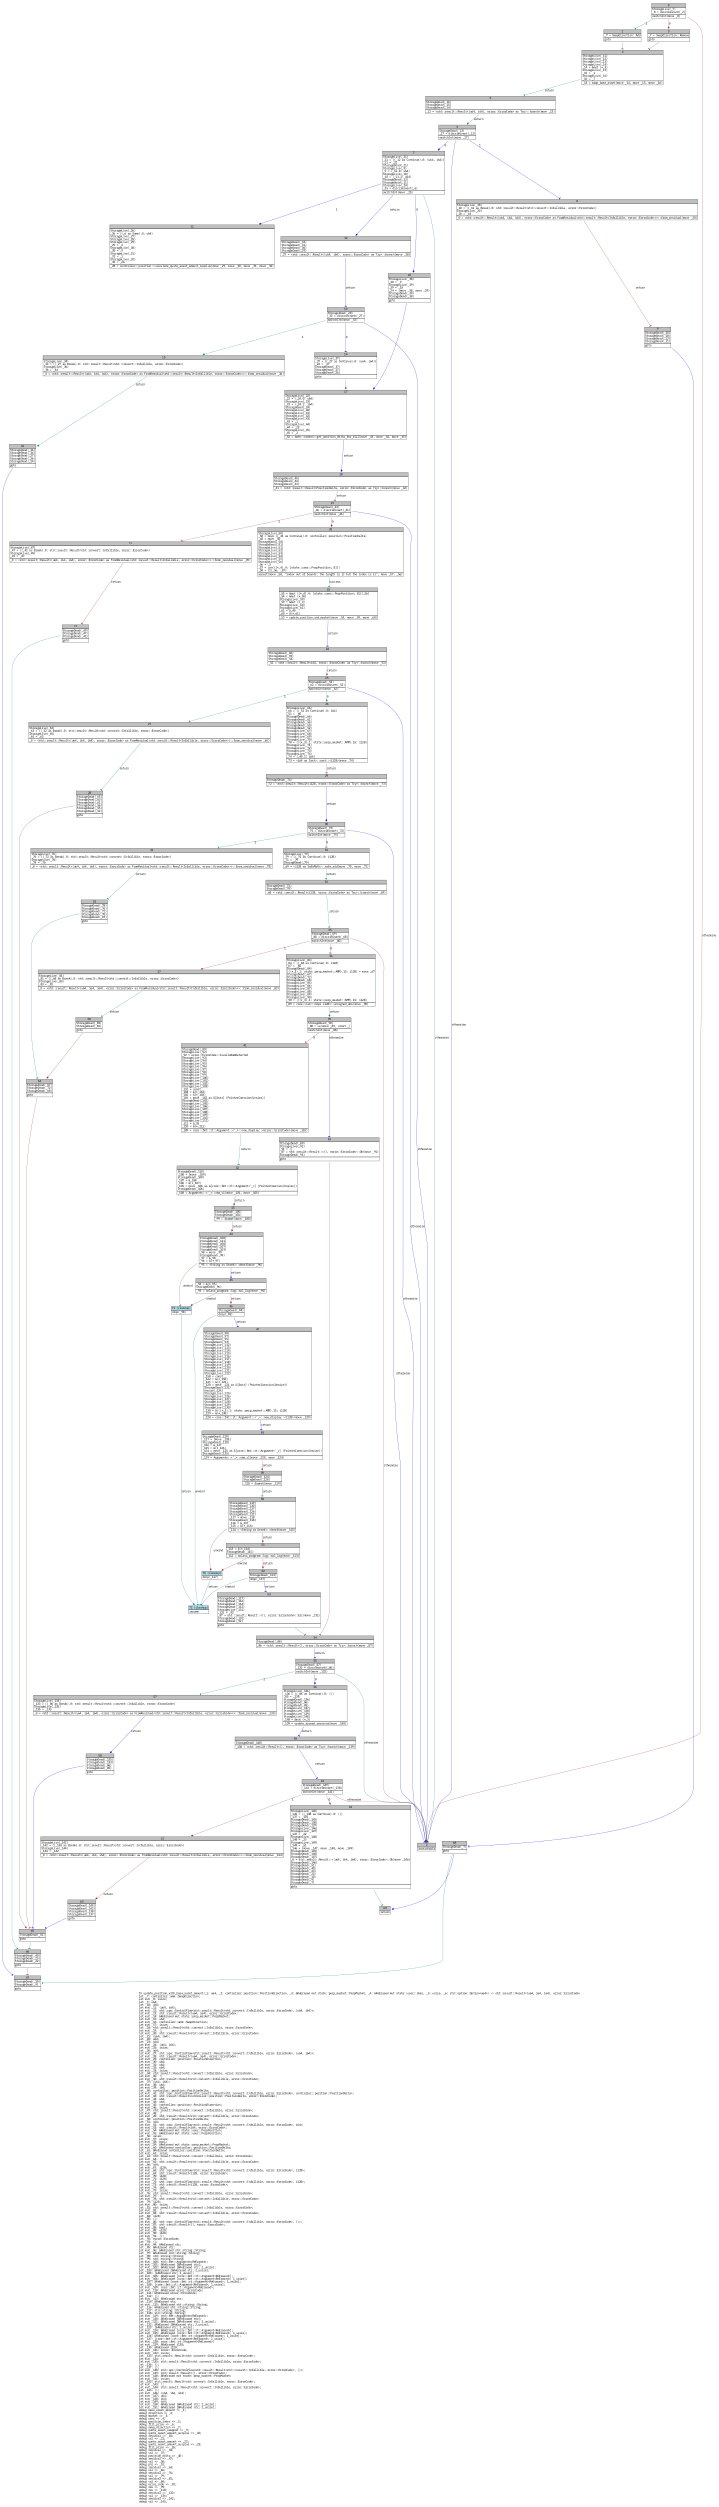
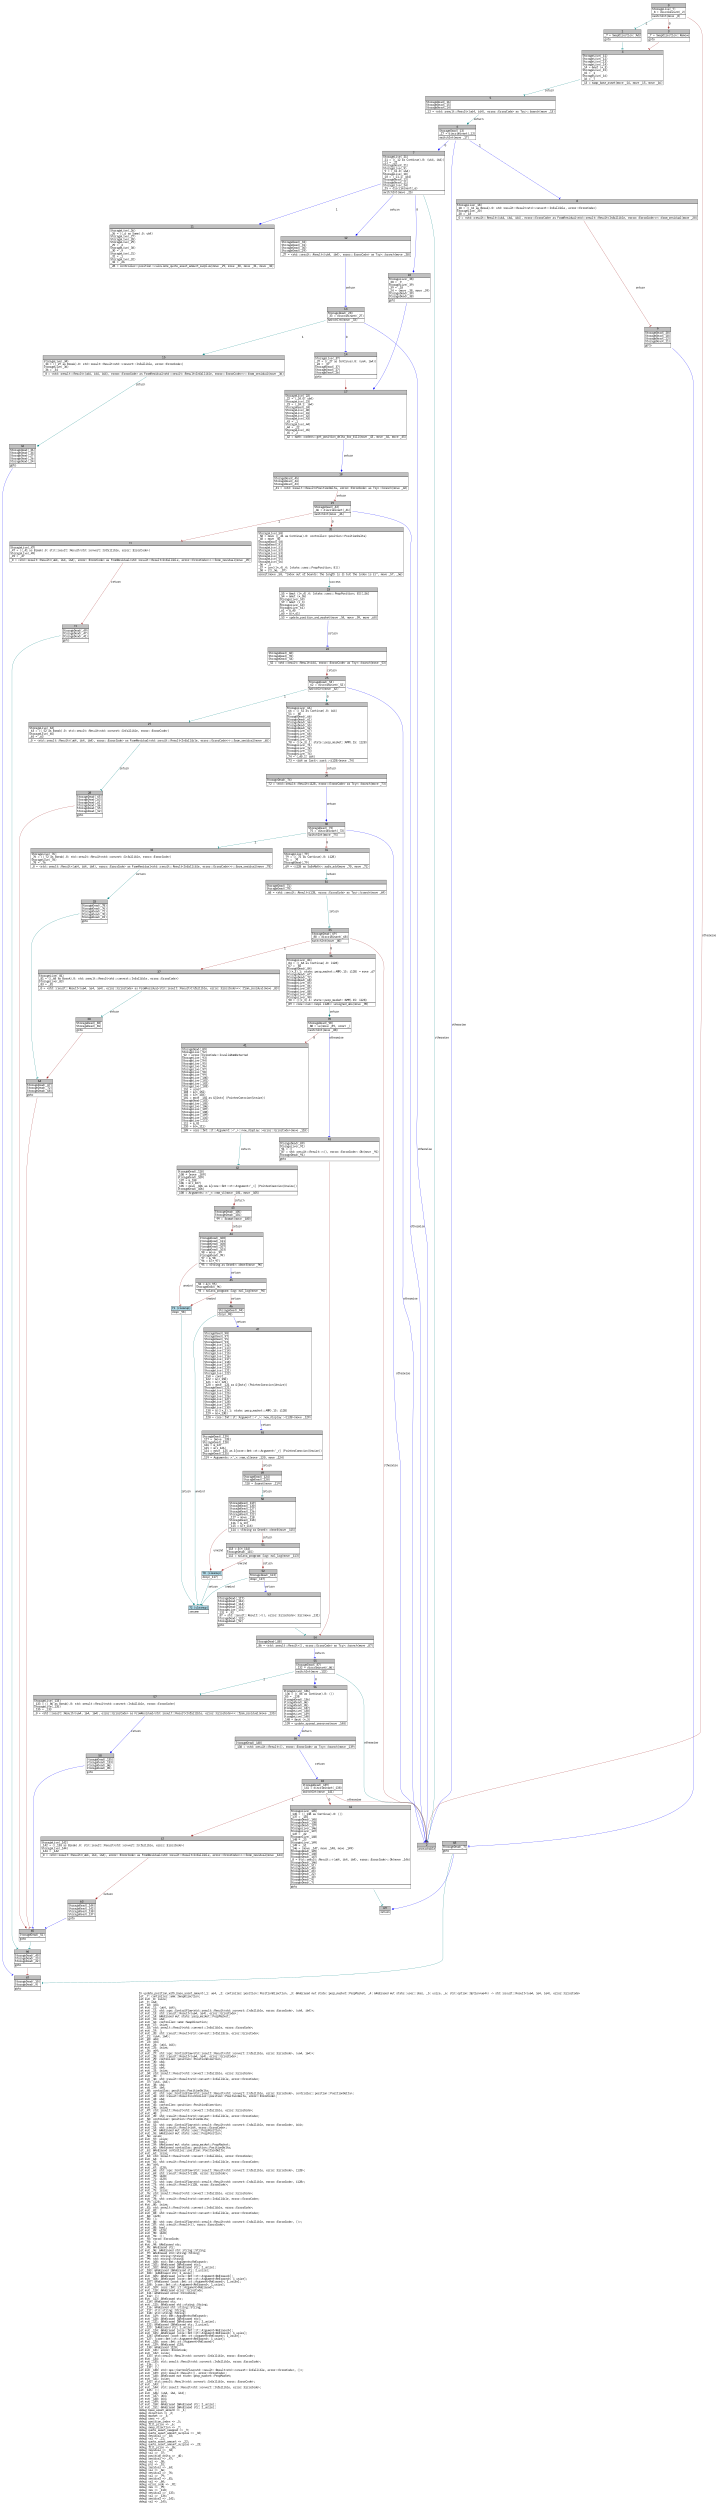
(124, 884) -> (124, 884)
(214, 1391) -> (218, 1391)
